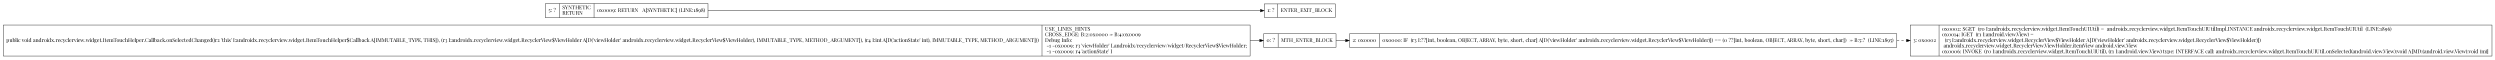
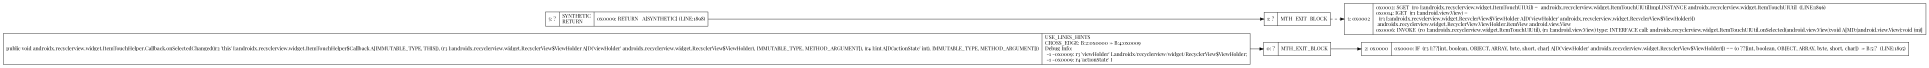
(1307, 10) -> (1304, 19)
(1307, 40) -> (1304, 49)
(1902, 41) -> (1335, 19)
